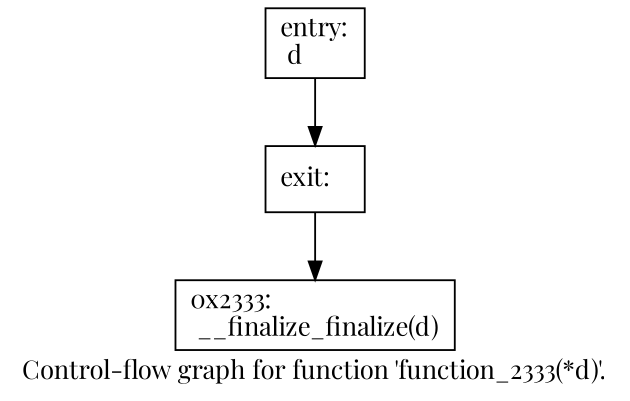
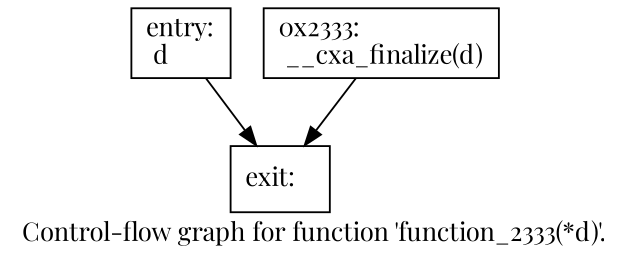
(315, 237) -> (336, 104)
(315, 328) -> (381, 56)
